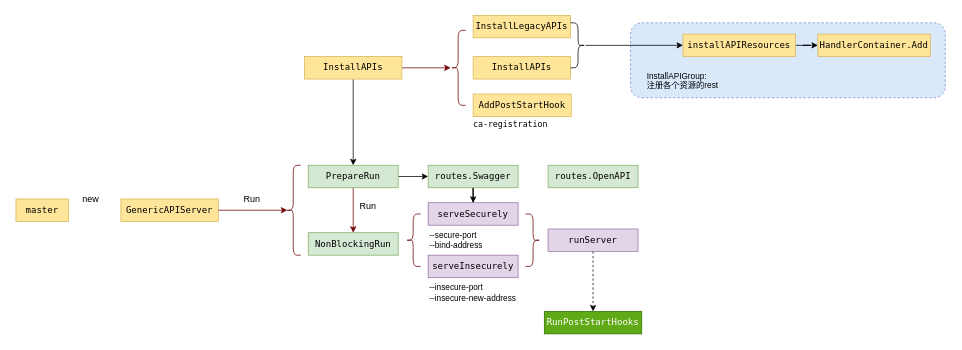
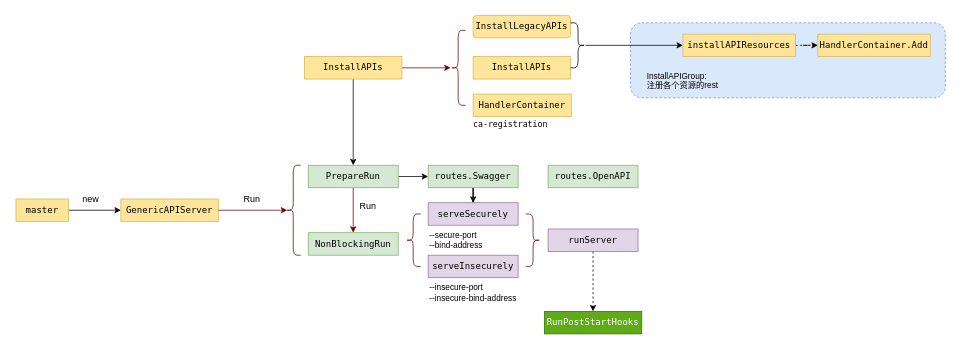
(522, 27) -> (522, 27)
(809, 45) -> (809, 45)
(522, 105) -> (522, 105)
none -> (91, 210)
(479, 293) -> (480, 293)
